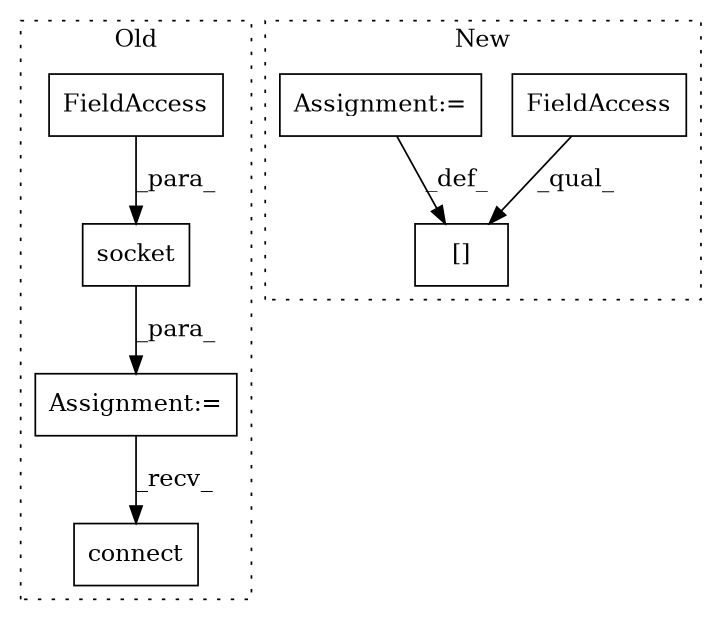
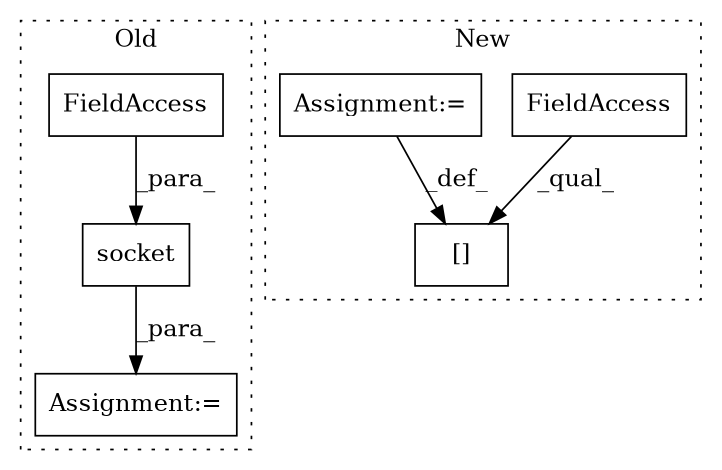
(136, 555) -> none
